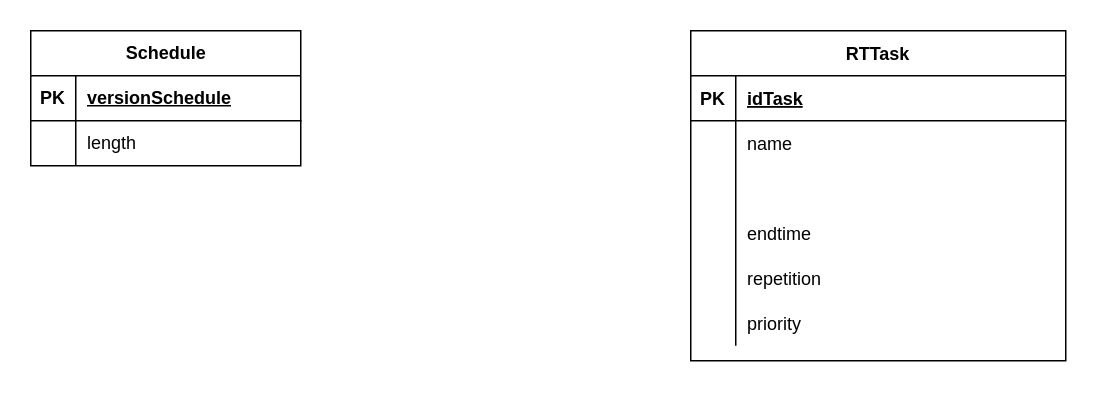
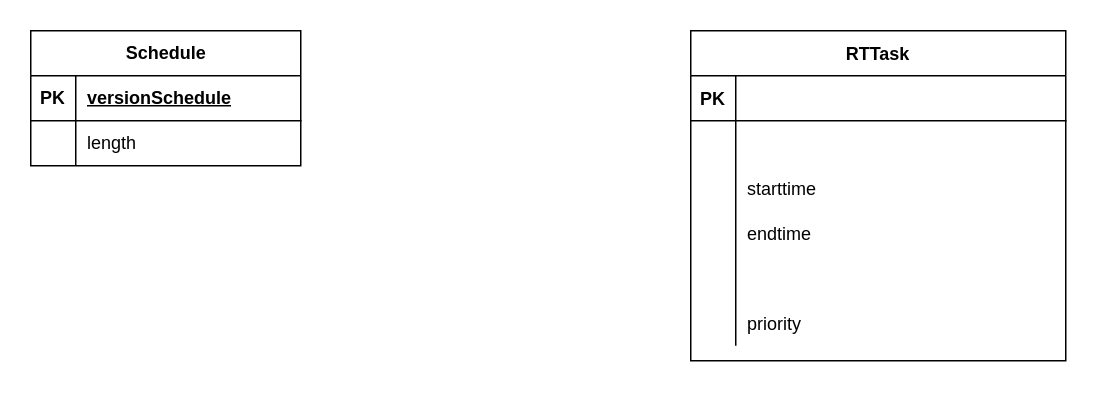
(901, 98) -> none
(901, 143) -> none
none -> (901, 188)
(901, 278) -> none
